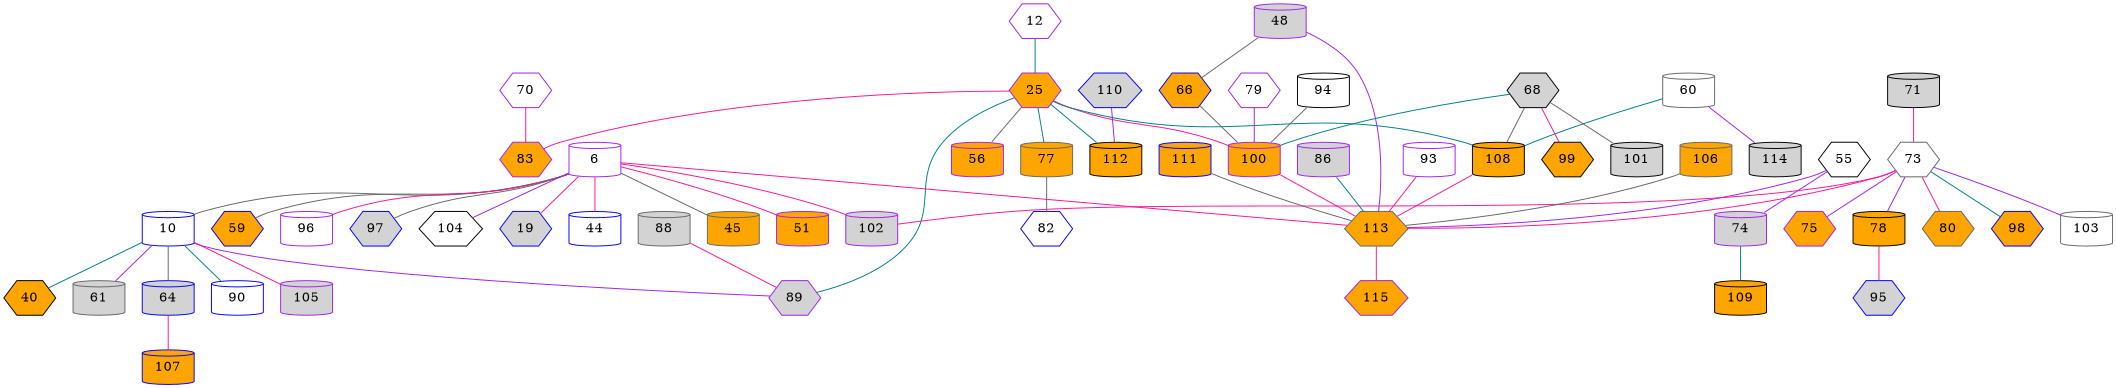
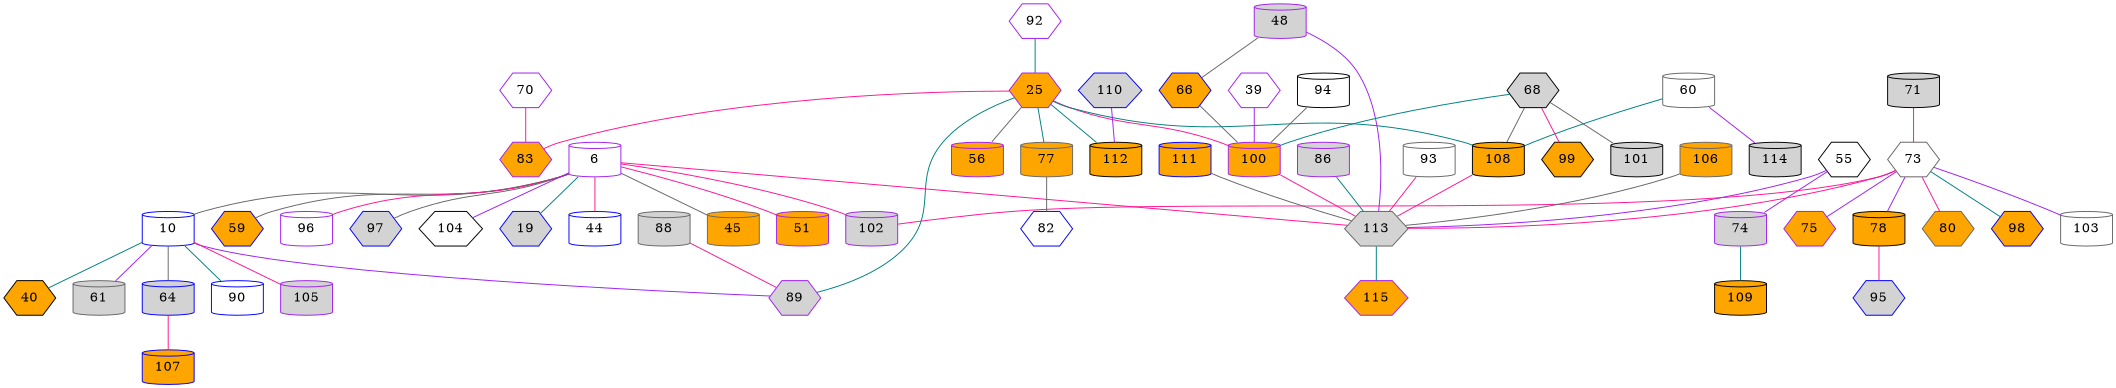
(1035, 21) -> (1035, 21)
(1254, 90) -> (1254, 90)
(1429, 160) -> (1429, 160)
(559, 195) -> (559, 195)
(1376, 229) -> (1376, 229)
(1376, 263) -> (1376, 263)
